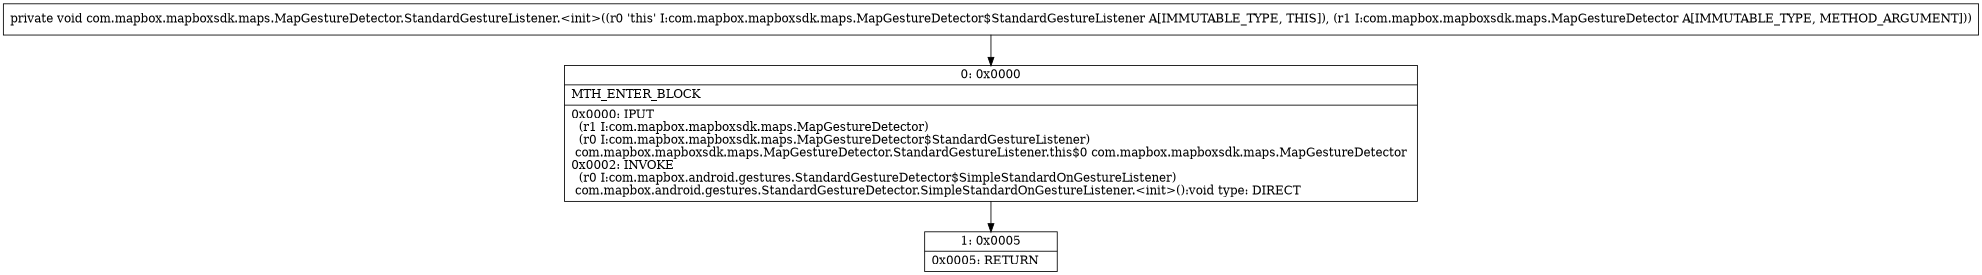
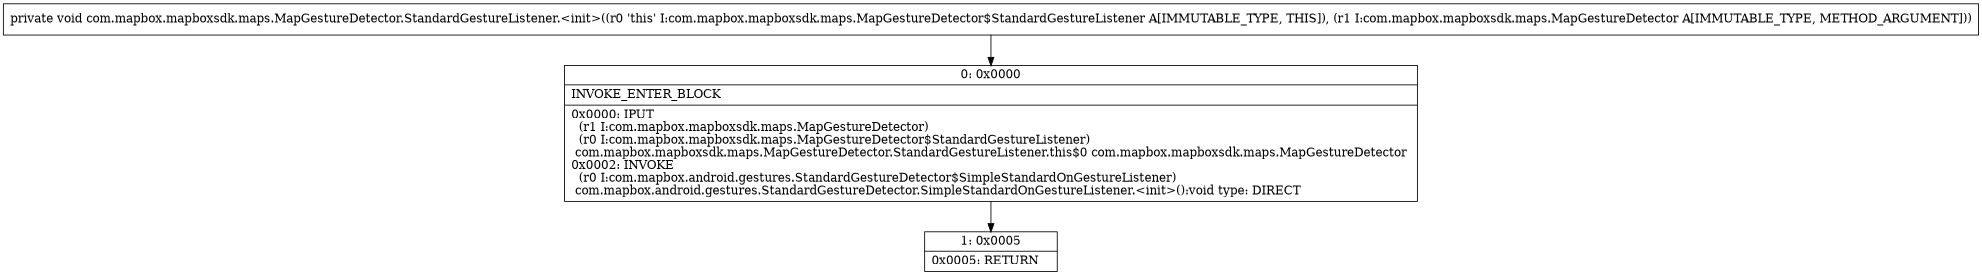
(636, 95) -> (646, 95)
